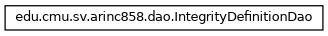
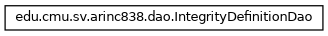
(164, 18) -> (164, 18)
